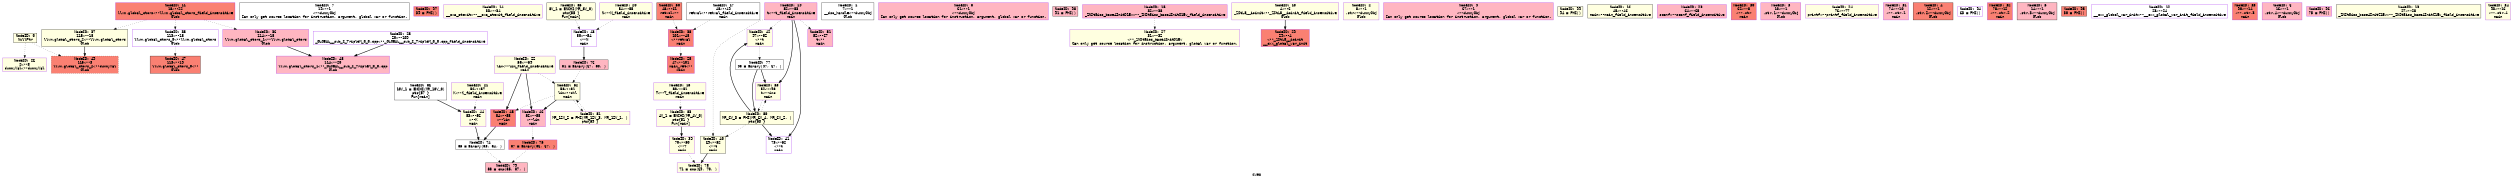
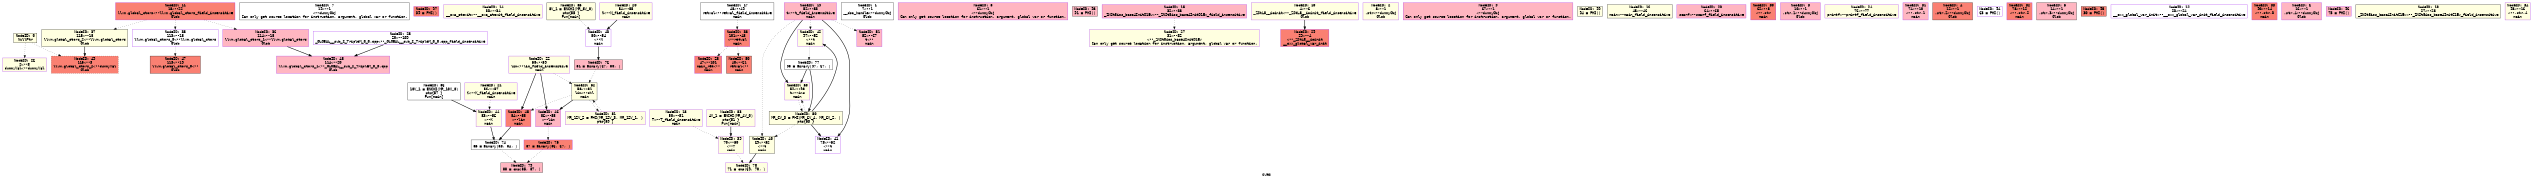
(675, 23) -> (738, 50)
(606, 24) -> (613, 24)
(680, 103) -> (705, 132)
